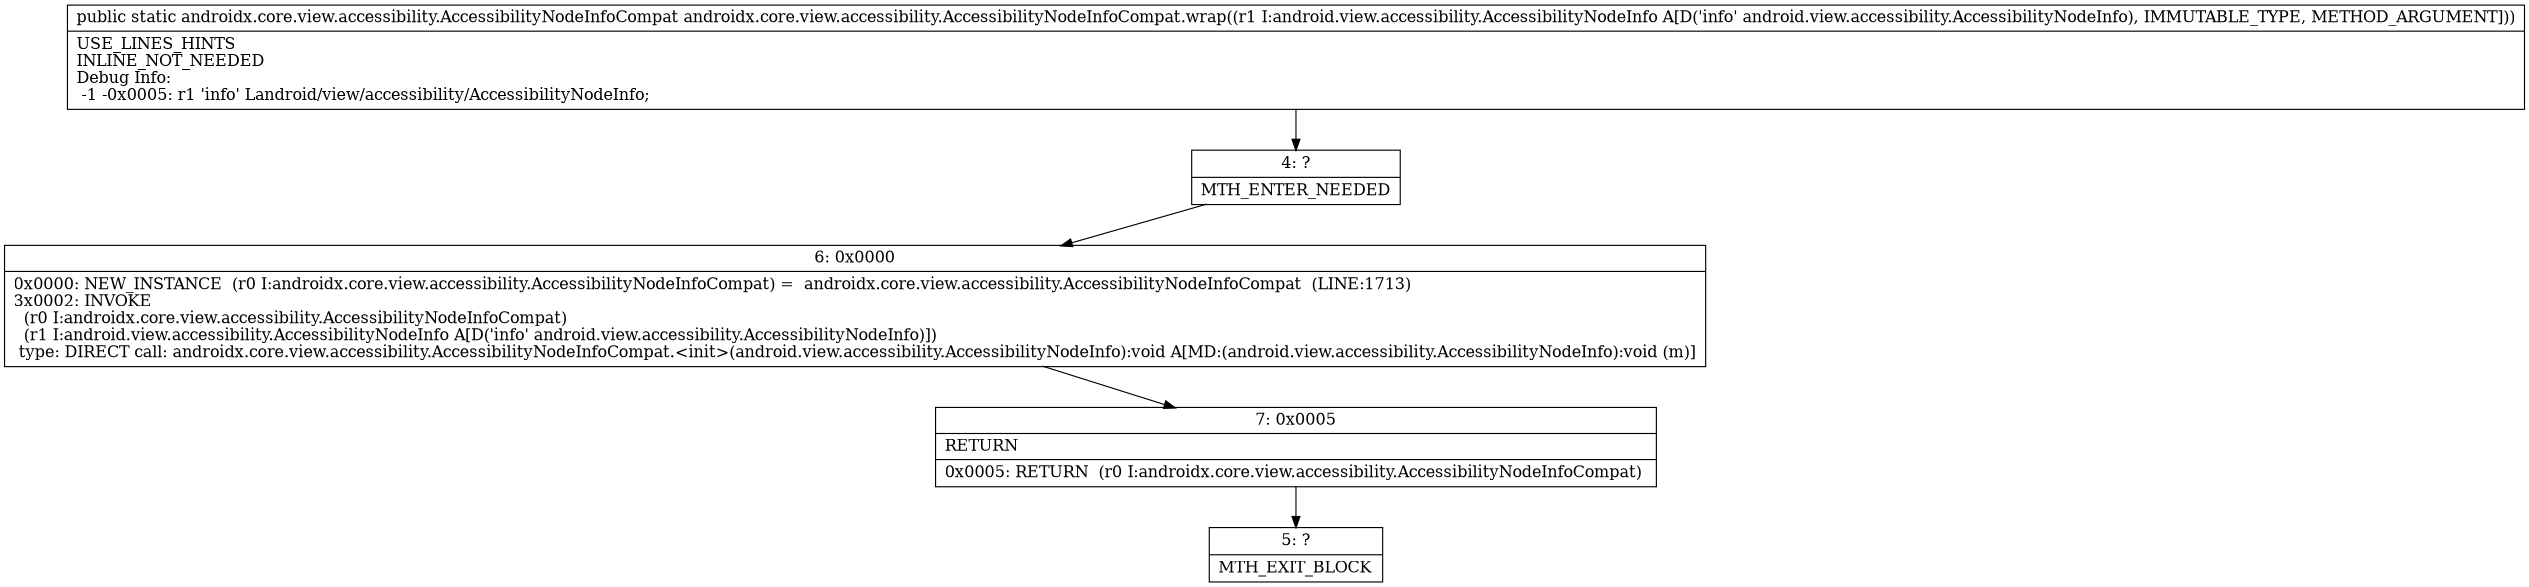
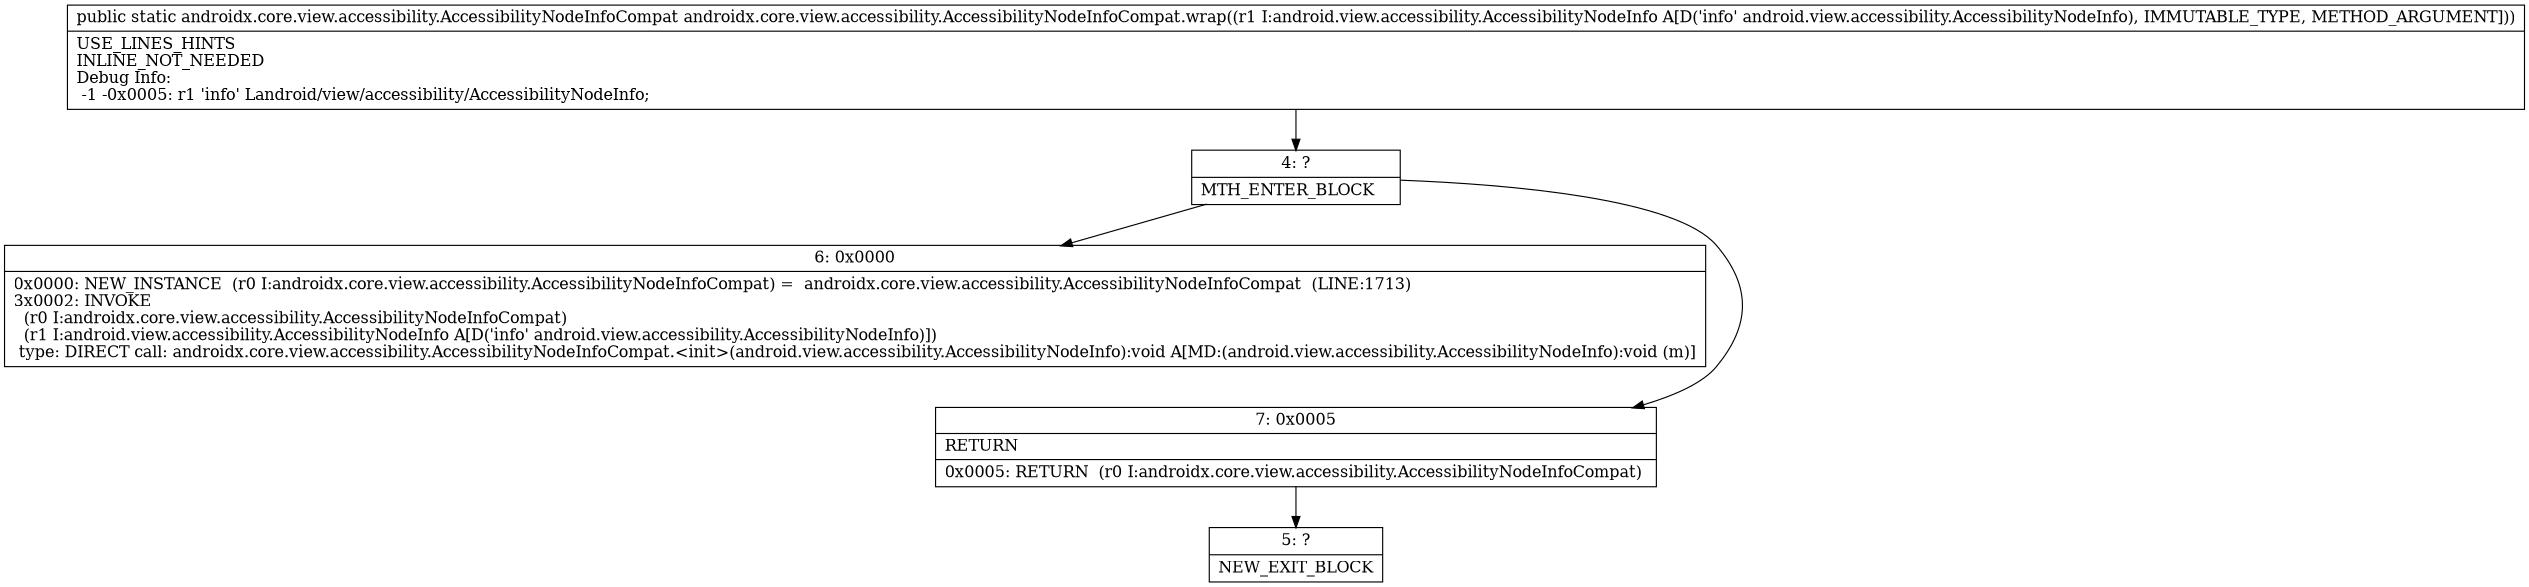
(1296, 190) -> (1288, 190)
(1103, 385) -> (1670, 218)
(1295, 568) -> (1296, 568)
